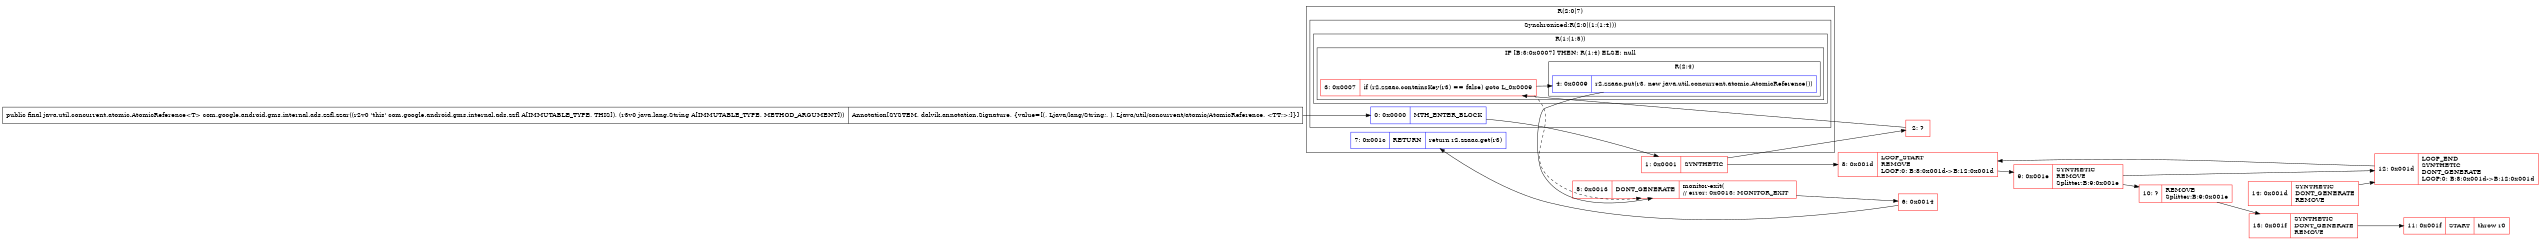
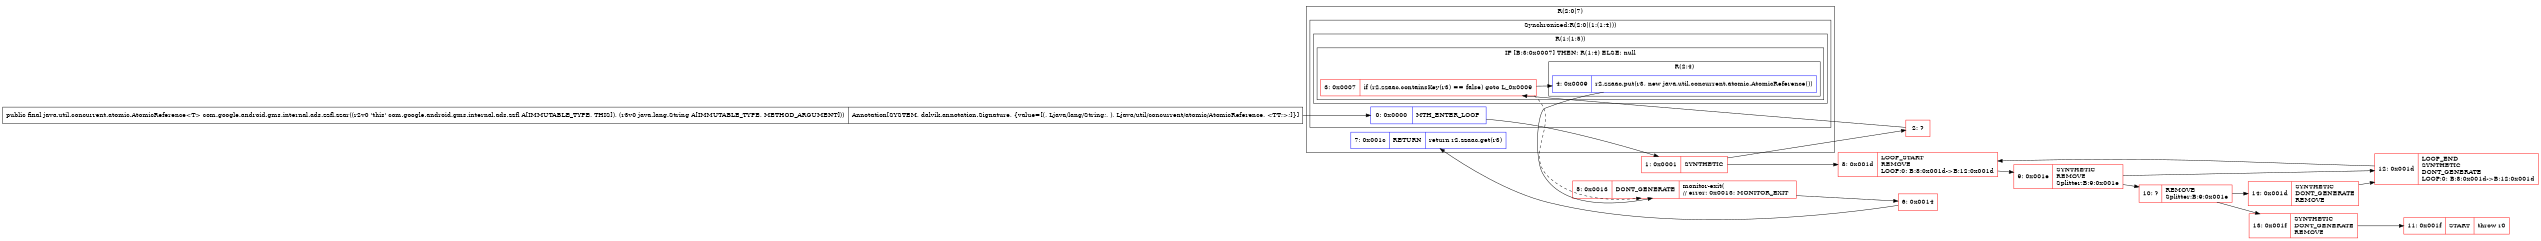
(1448, 115) -> (1448, 115)
none -> (2238, 194)
